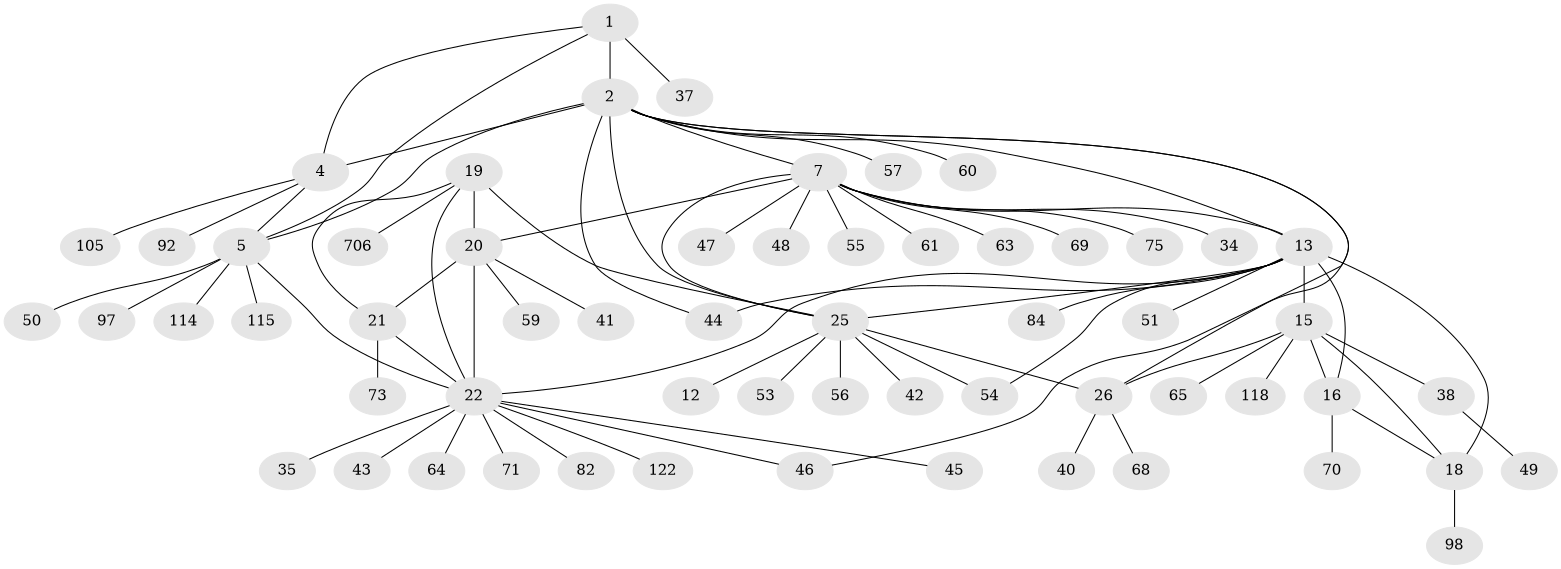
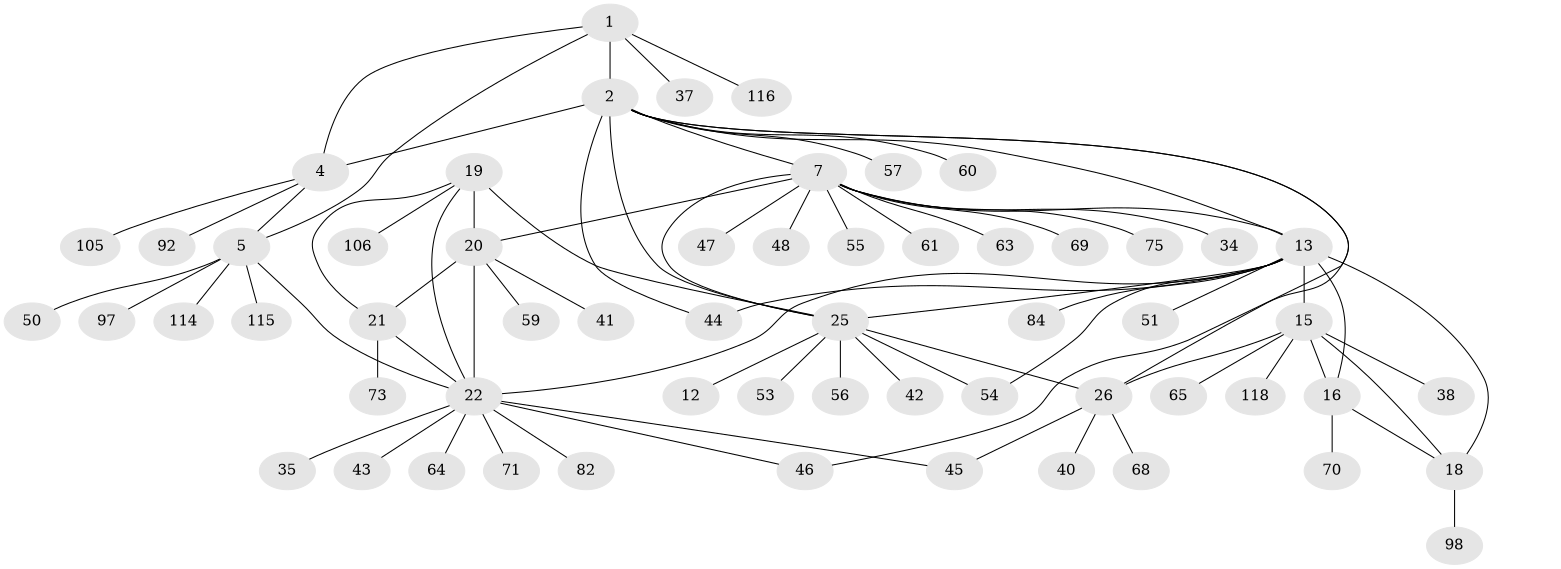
none -> (762, 98)
(422, 164) -> none
(358, 247) -> (358, 247)
none -> (1029, 434)
(663, 471) -> none
(1529, 471) -> none
